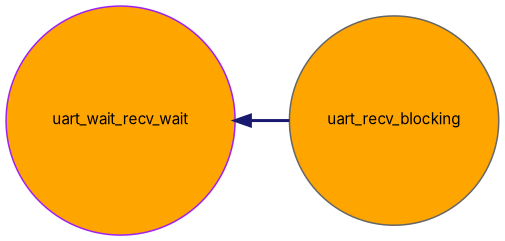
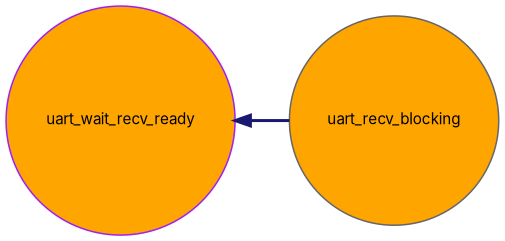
(121, 121) -> (121, 121)
